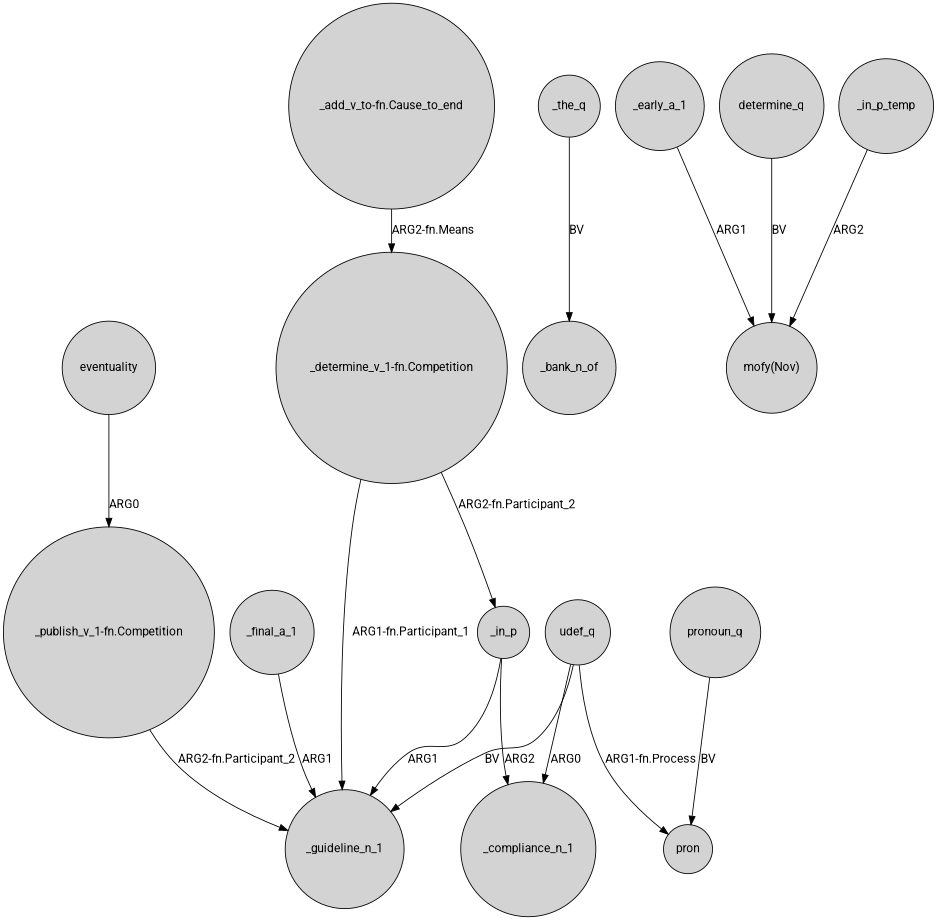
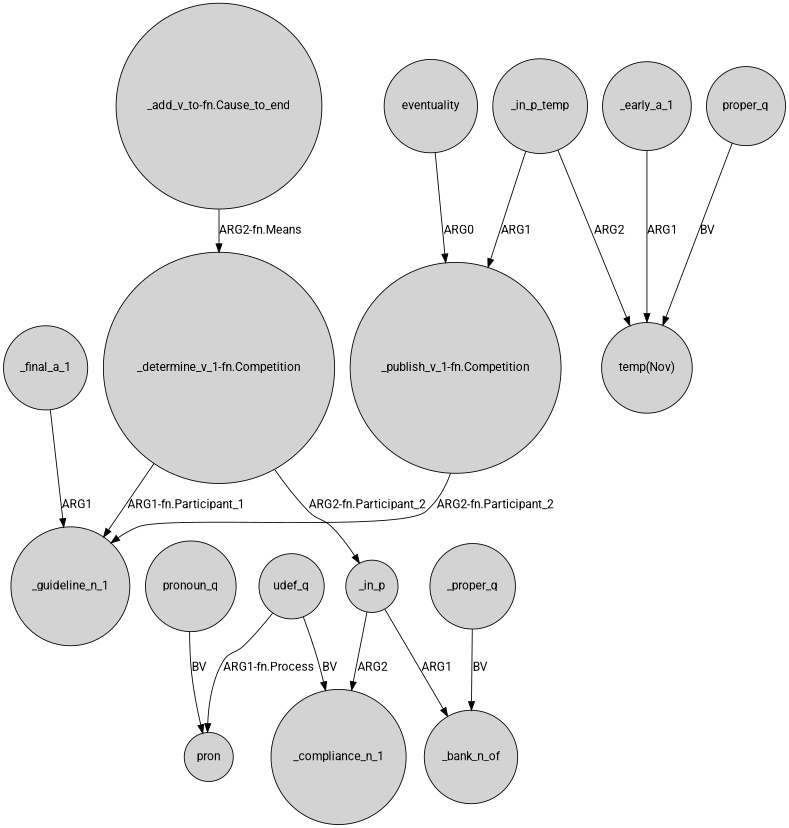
(569, 106) -> (473, 586)
(772, 106) -> (746, 106)
none -> (508, 205)
(772, 368) -> (647, 368)
(457, 743) -> (414, 659)
(508, 748) -> none
(566, 760) -> (330, 667)
